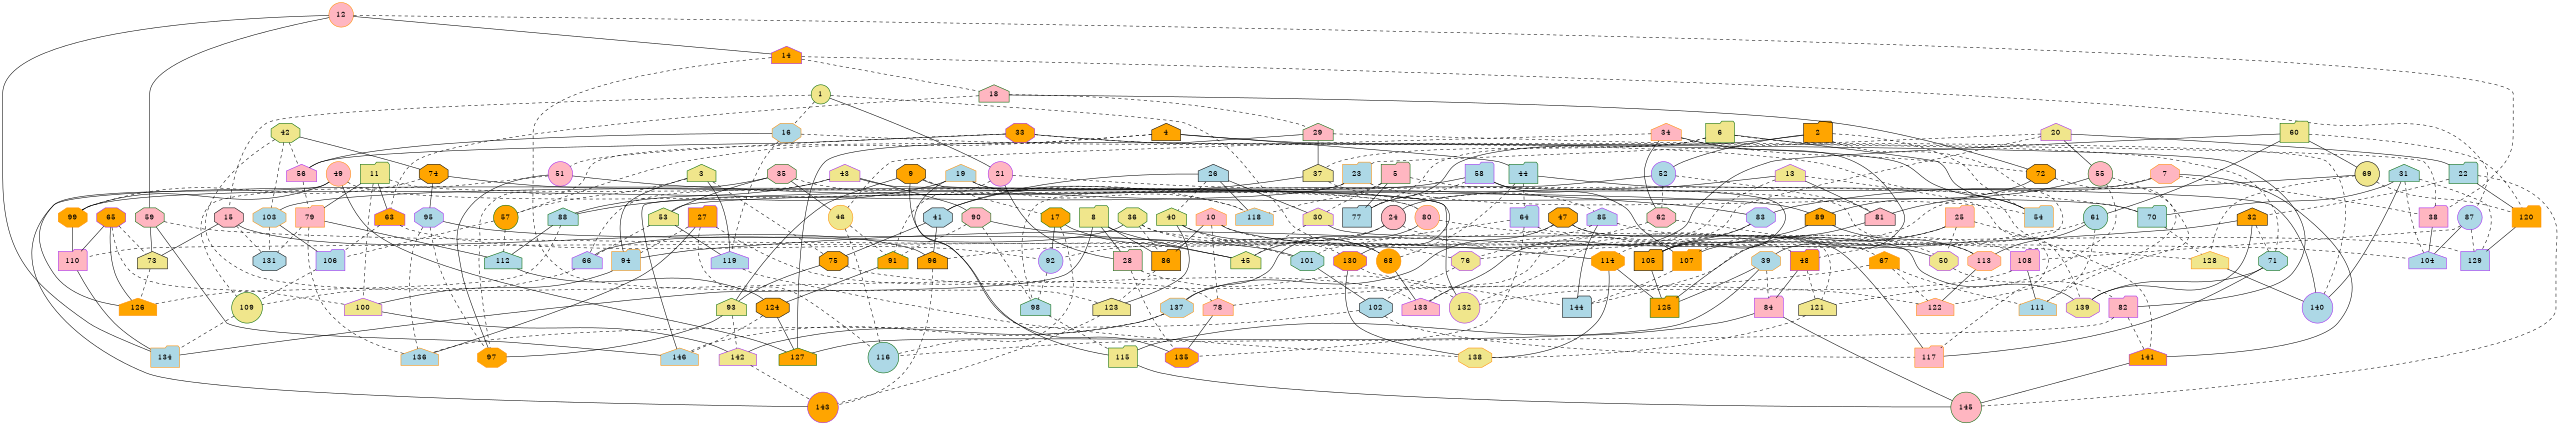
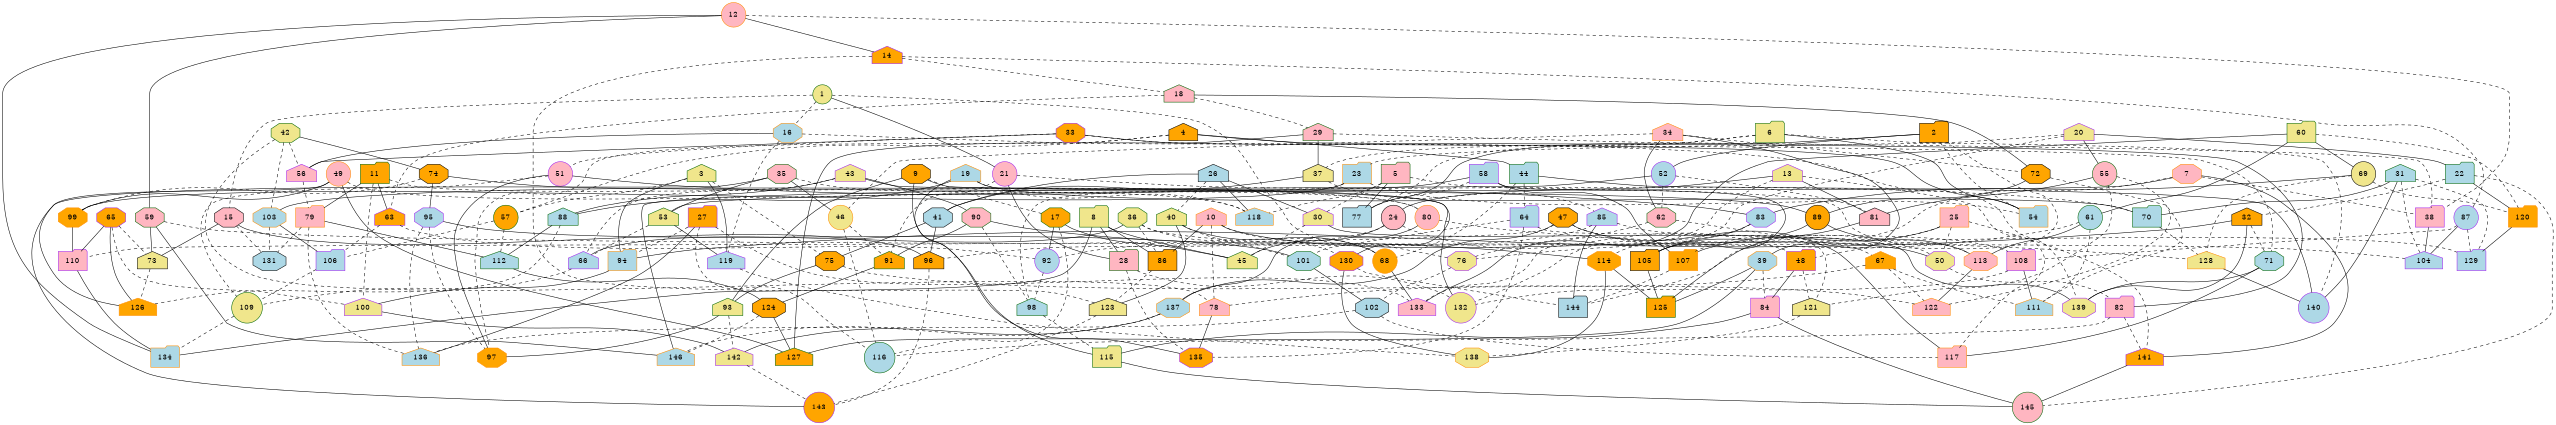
(375, 174) -> (375, 174)
(1820, 217) -> (1818, 217)
(934, 240) -> (932, 240)
